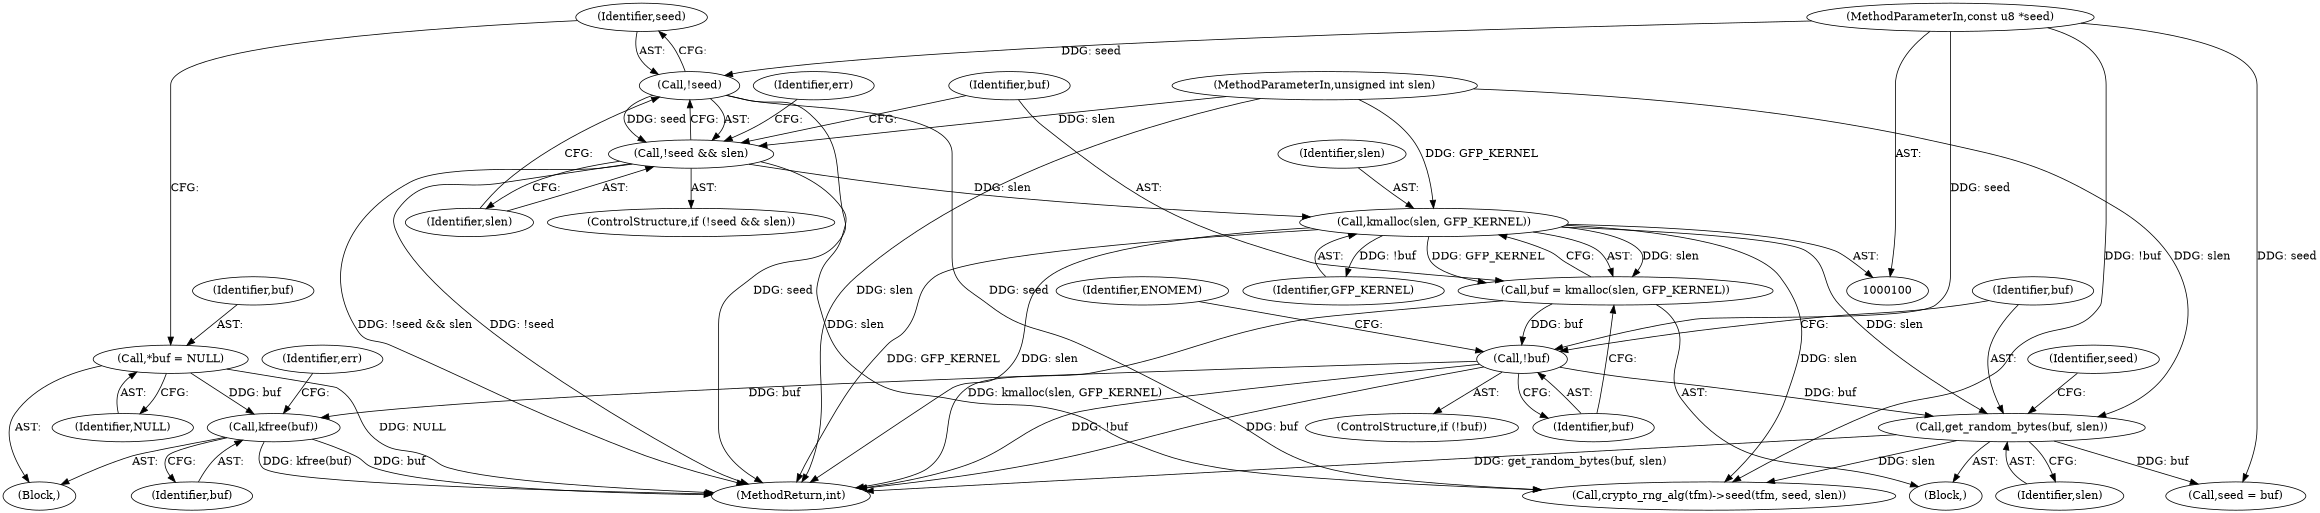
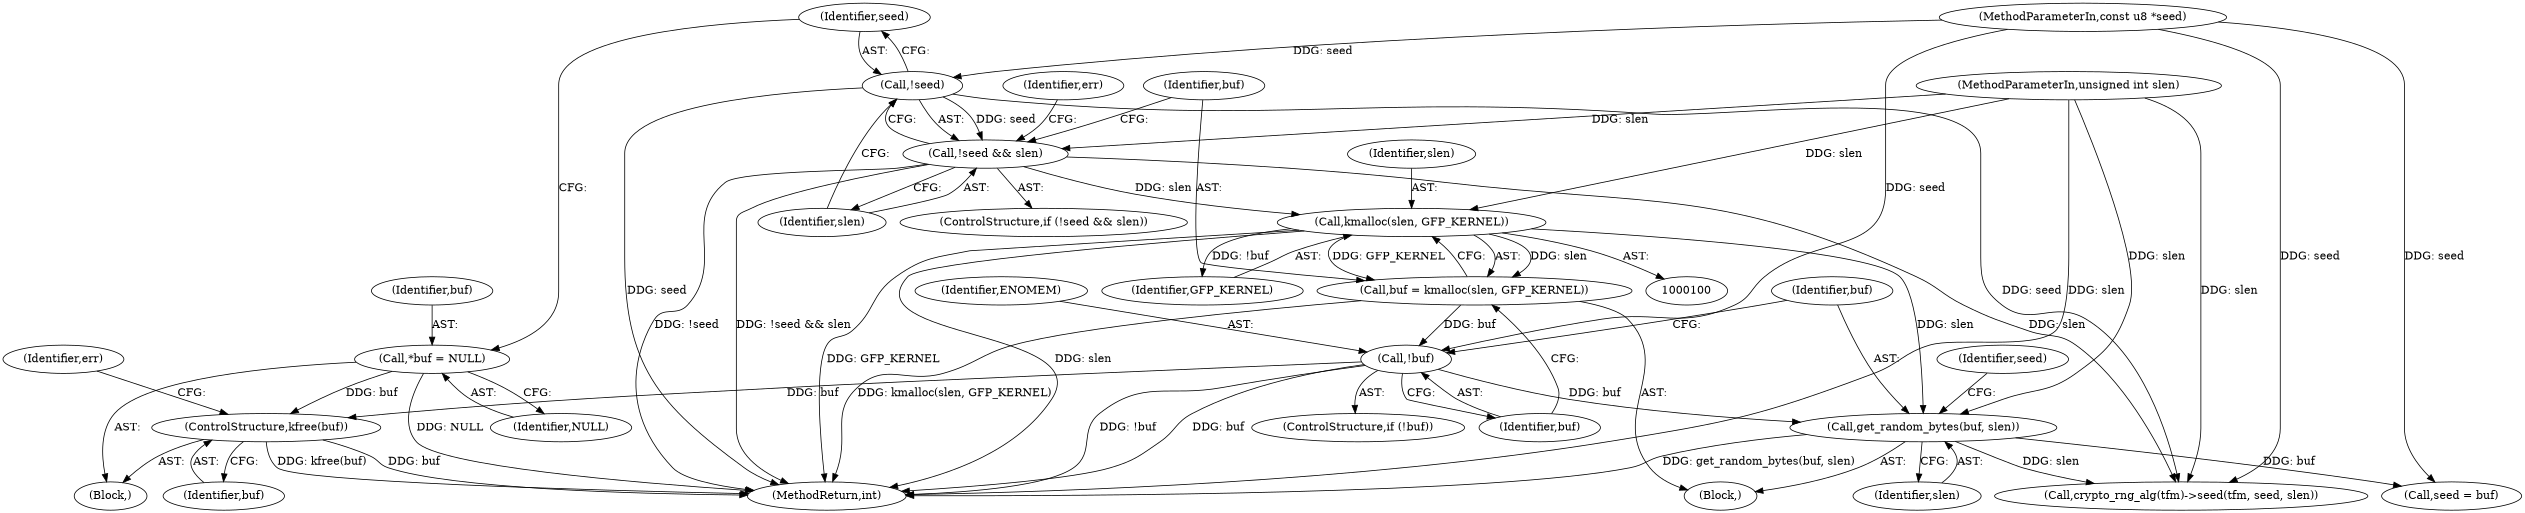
(1895, 144) -> none
(1482, 154) -> (1834, 154)
(2133, 257) -> (2310, 257)
(1780, 277) -> (2201, 272)
(1371, 325) -> (1243, 325)
(274, 428) -> (266, 428)
